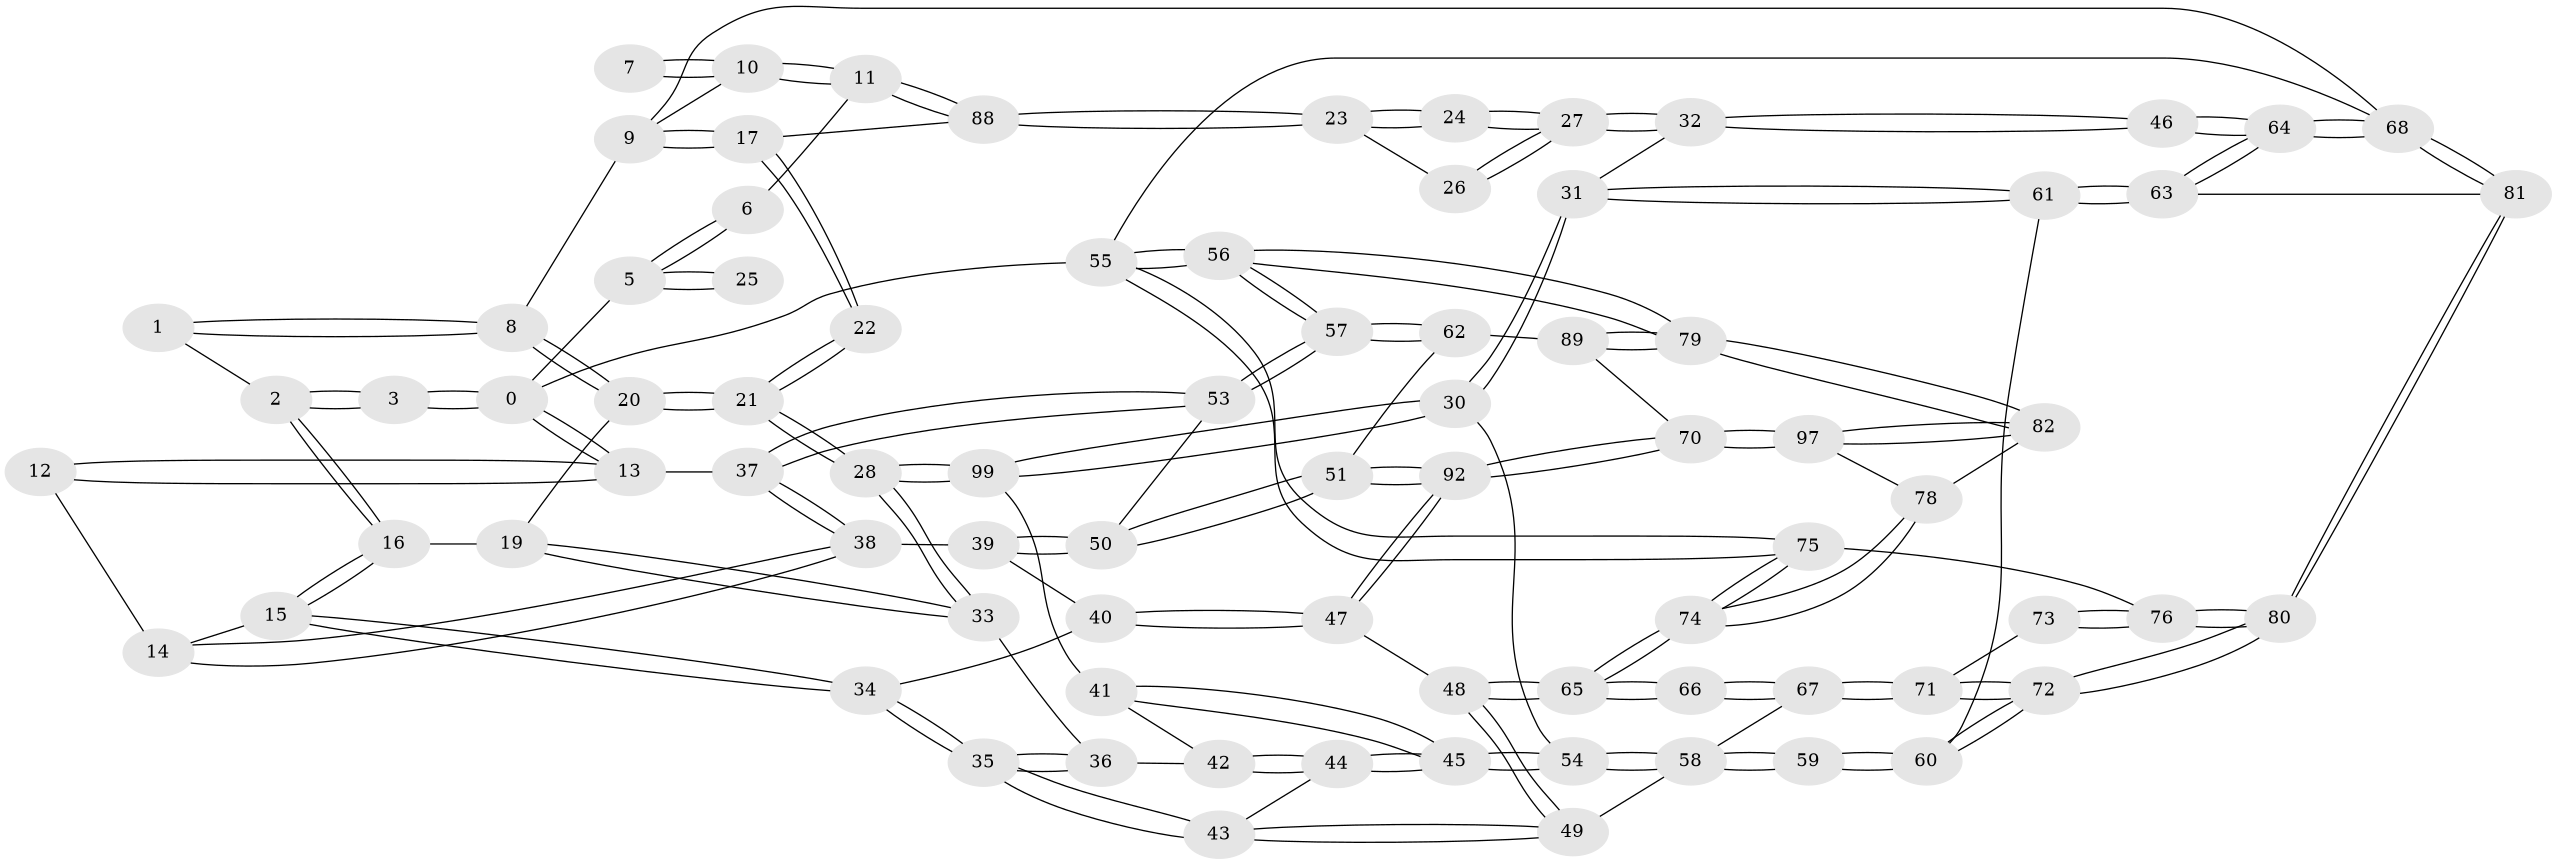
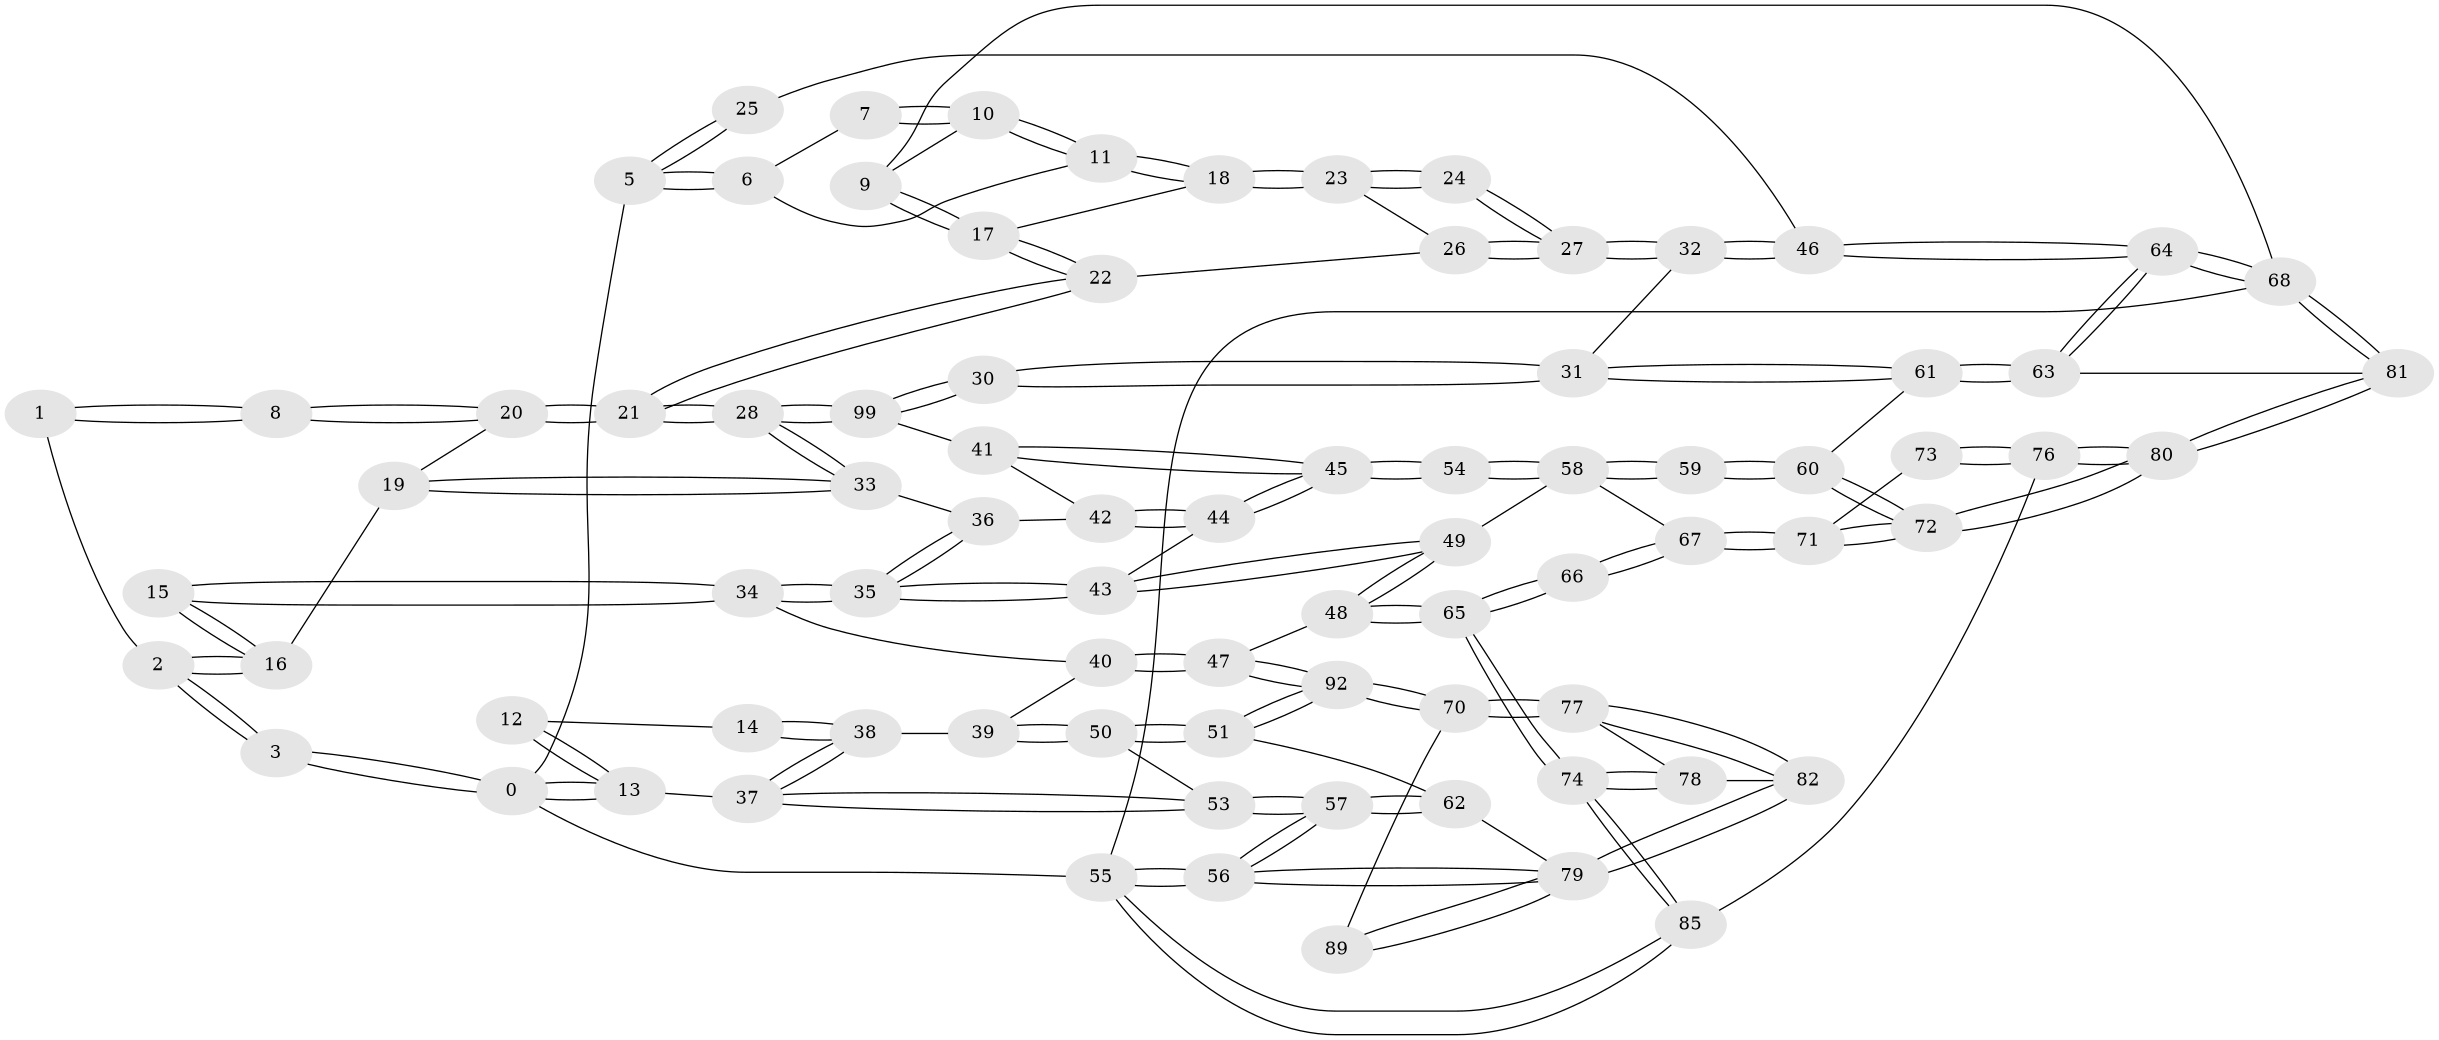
none -> (1320, 55)
(984, 120) -> (1219, 179)
none -> (807, 148)
(571, 234) -> none
none -> (1278, 265)
(1526, 338) -> (1514, 840)
(1809, 439) -> (1573, 709)
(1809, 547) -> (1691, 925)
(1514, 583) -> none
(217, 634) -> none
